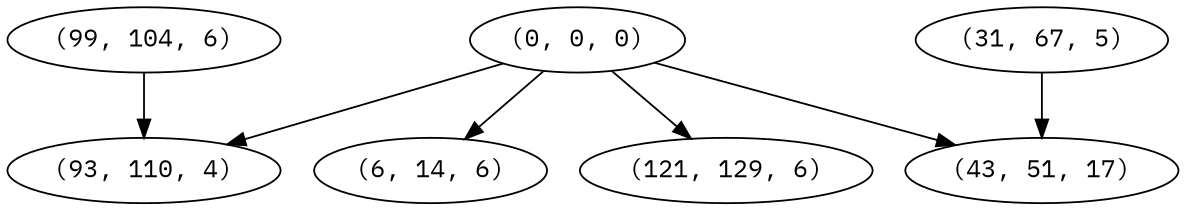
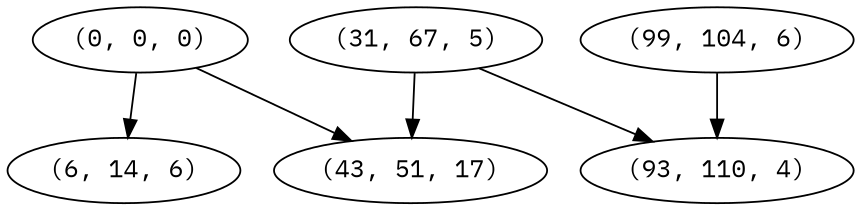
(374, 101) -> (557, 101)
(726, 171) -> none
